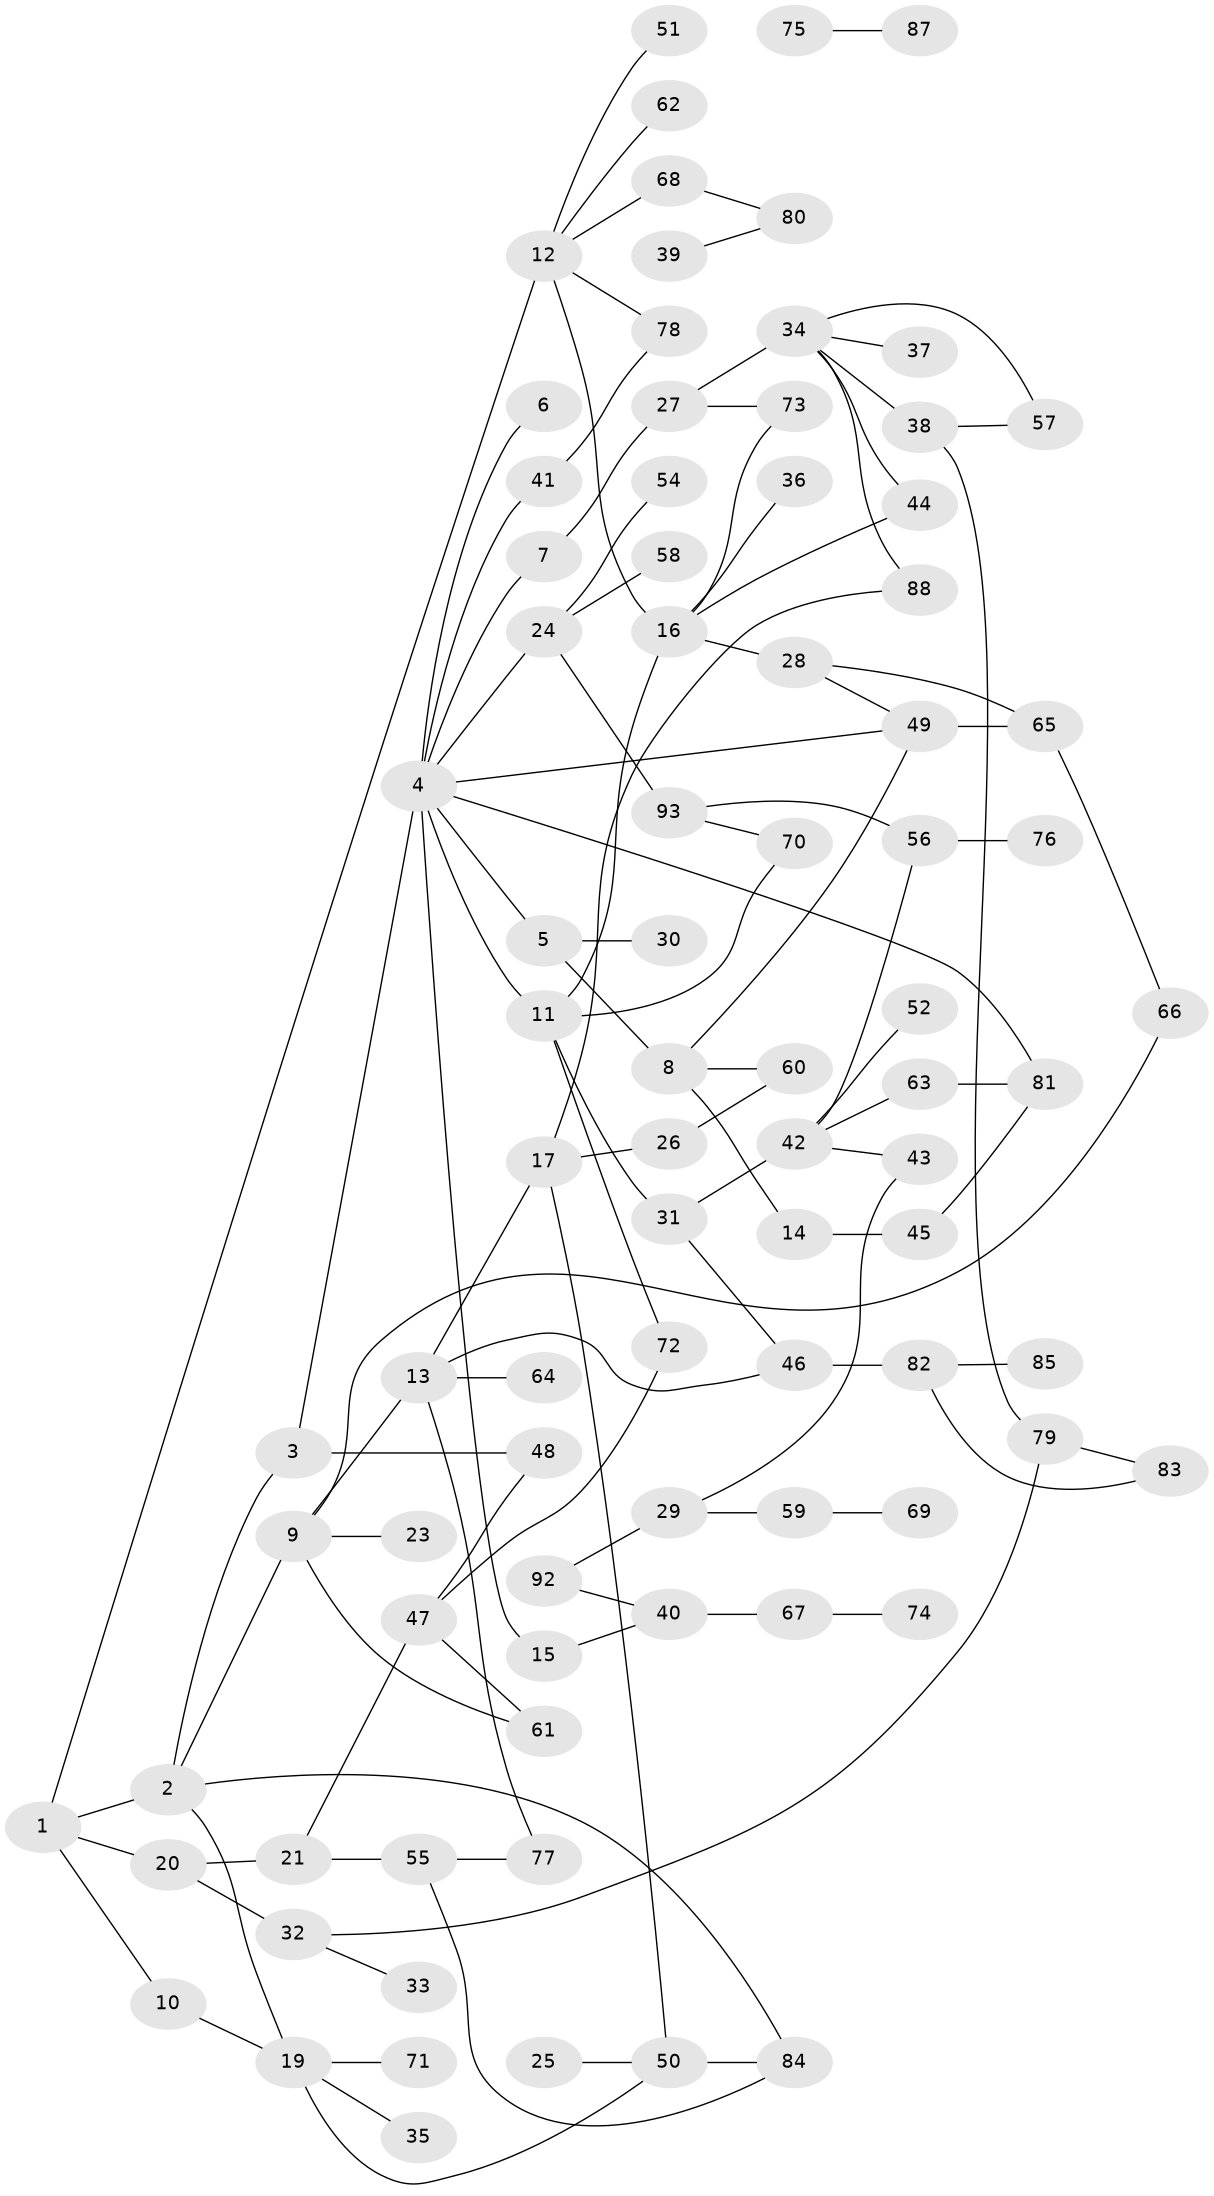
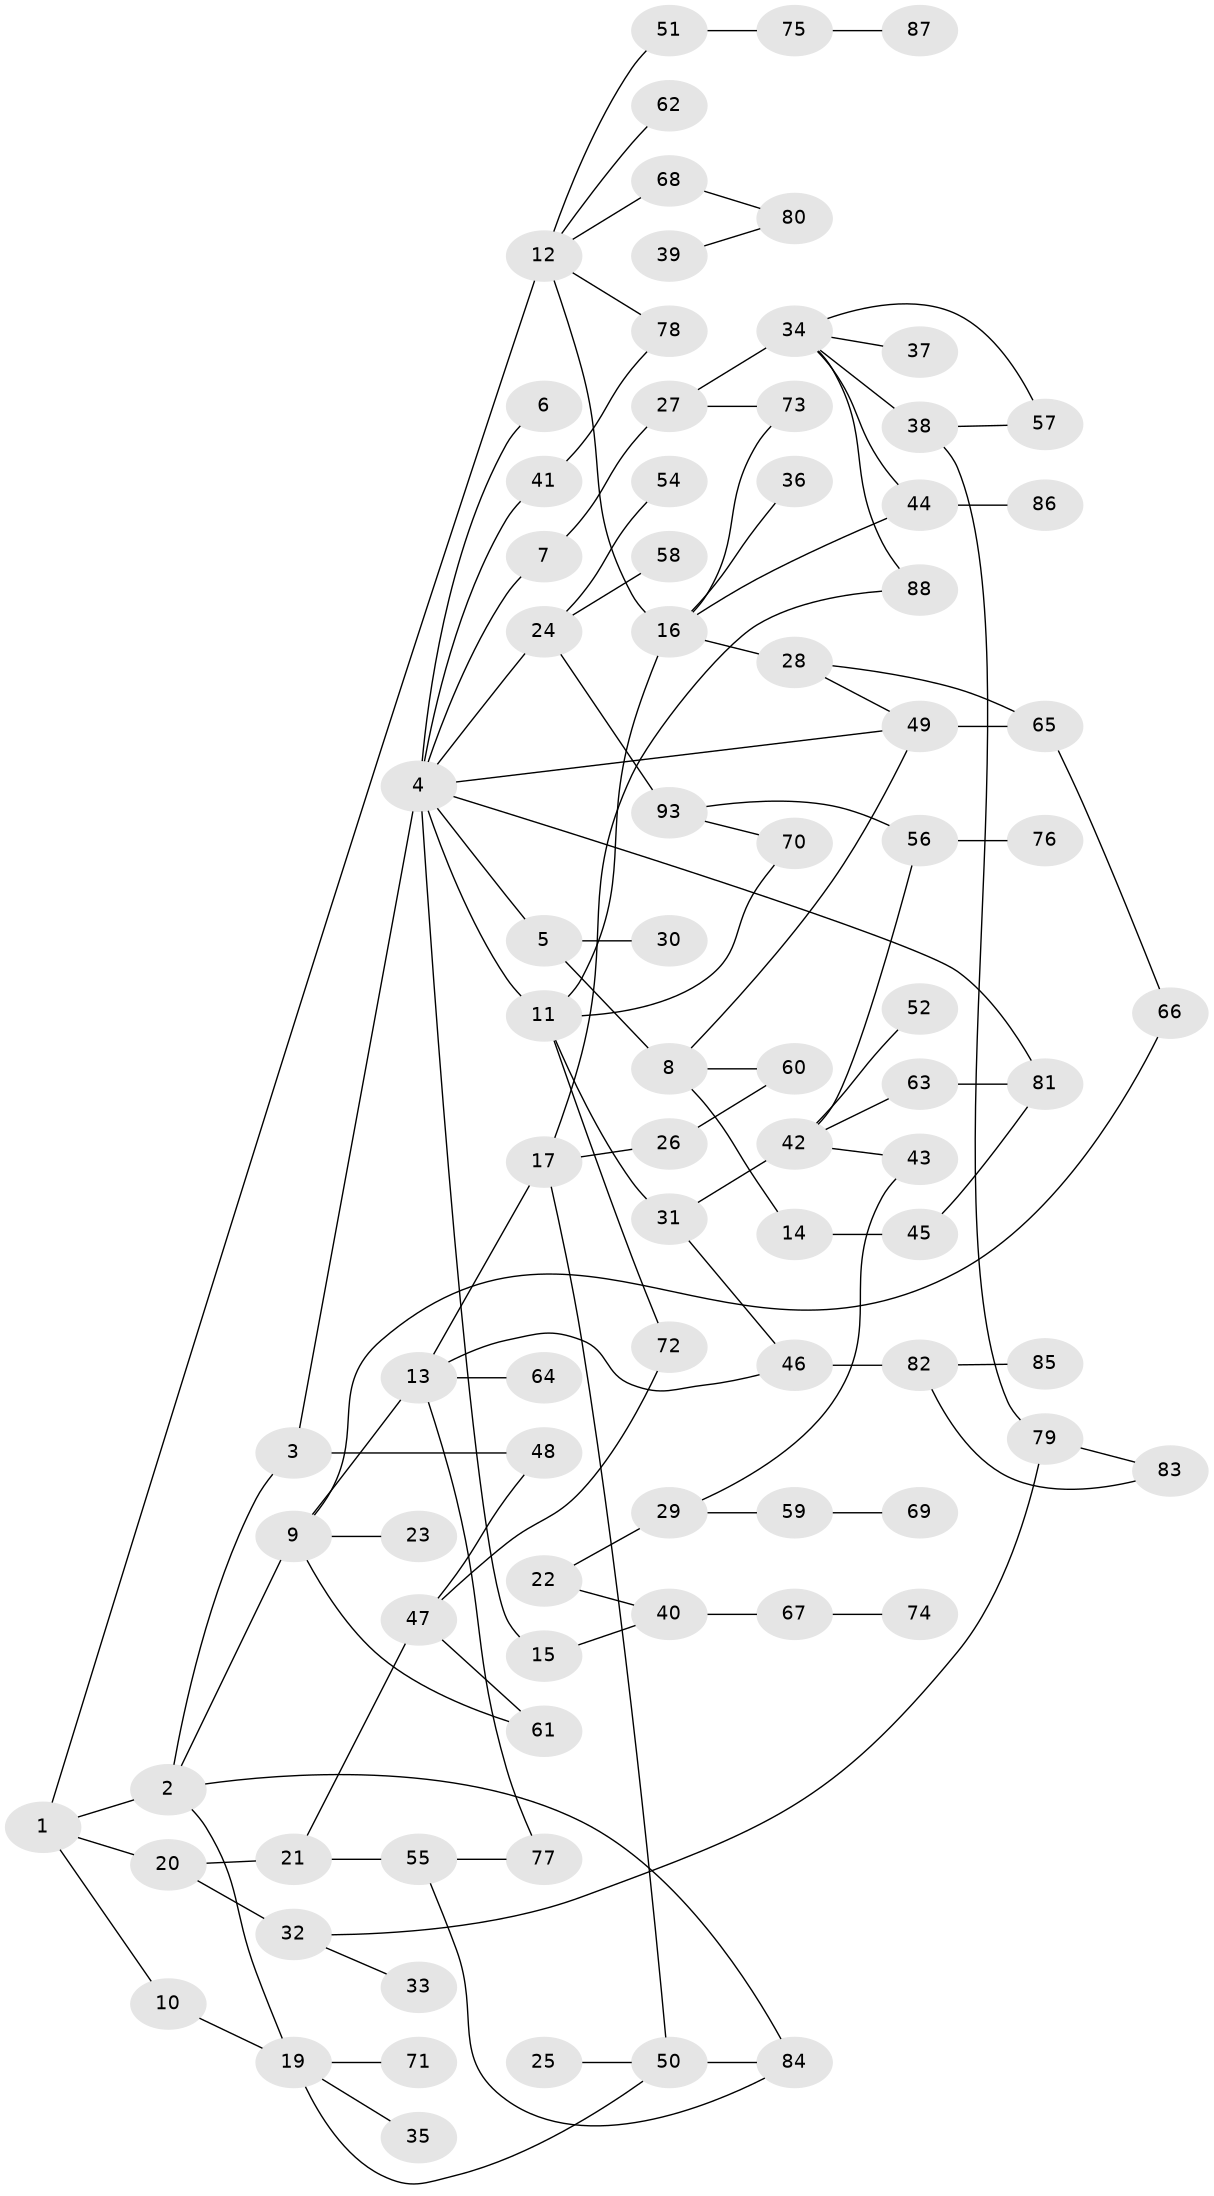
none -> (732, 31)
none -> (1045, 505)
(544, 1581) -> (544, 1581)
